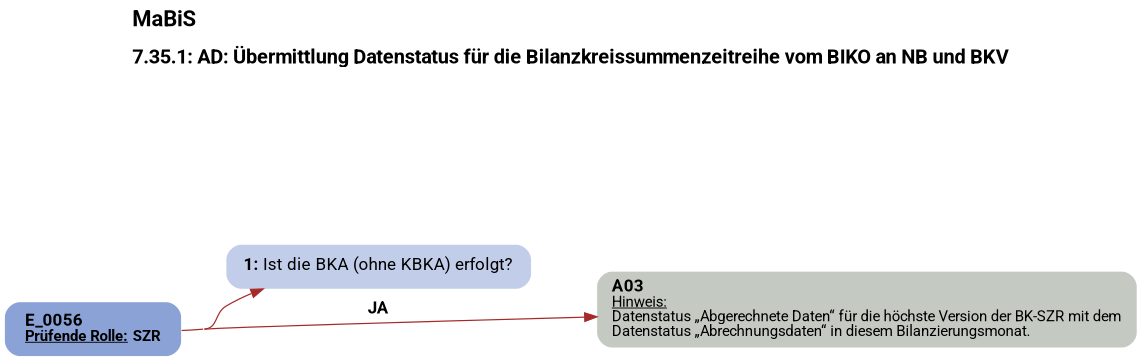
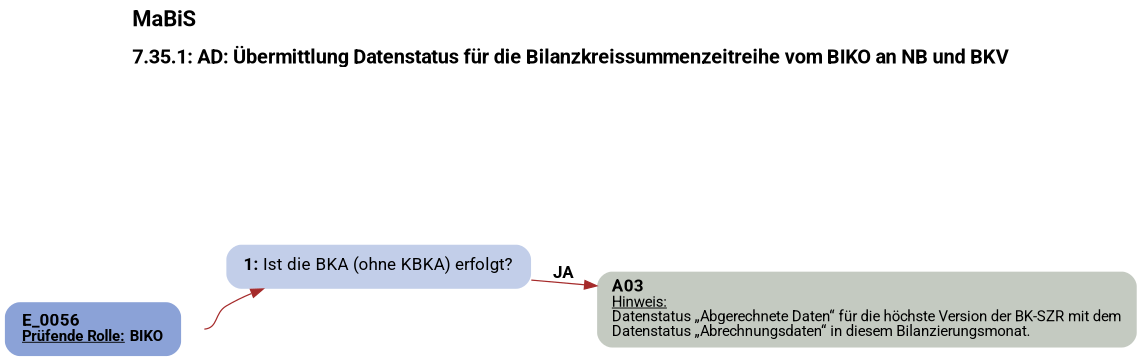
(192, 330) -> (558, 282)
(145, 336) -> (145, 336)
